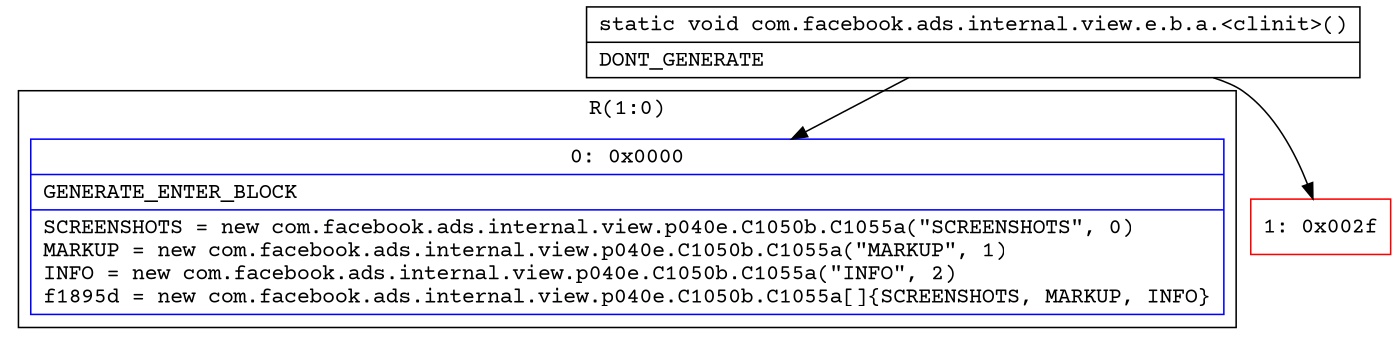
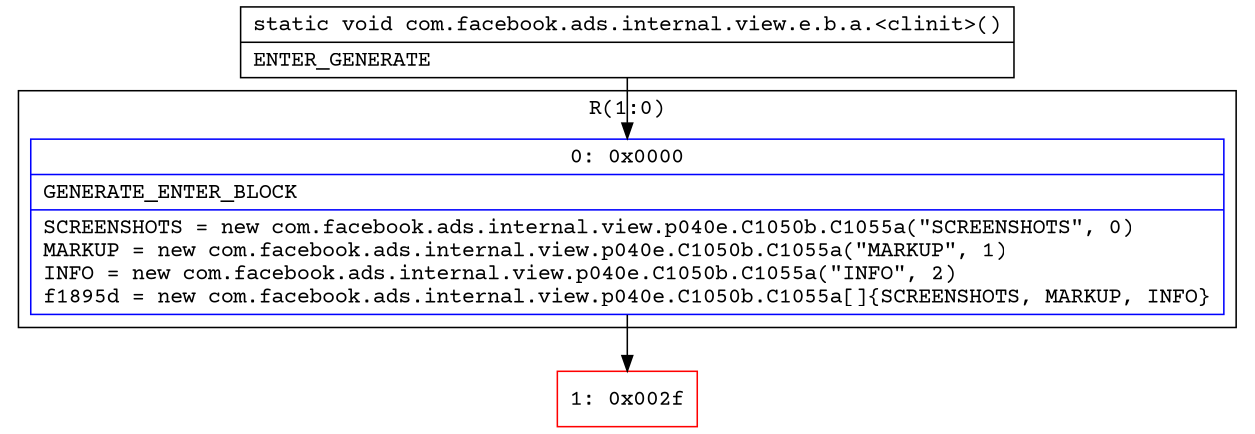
(682, 59) -> (342, 59)
(1272, 120) -> (627, 337)
